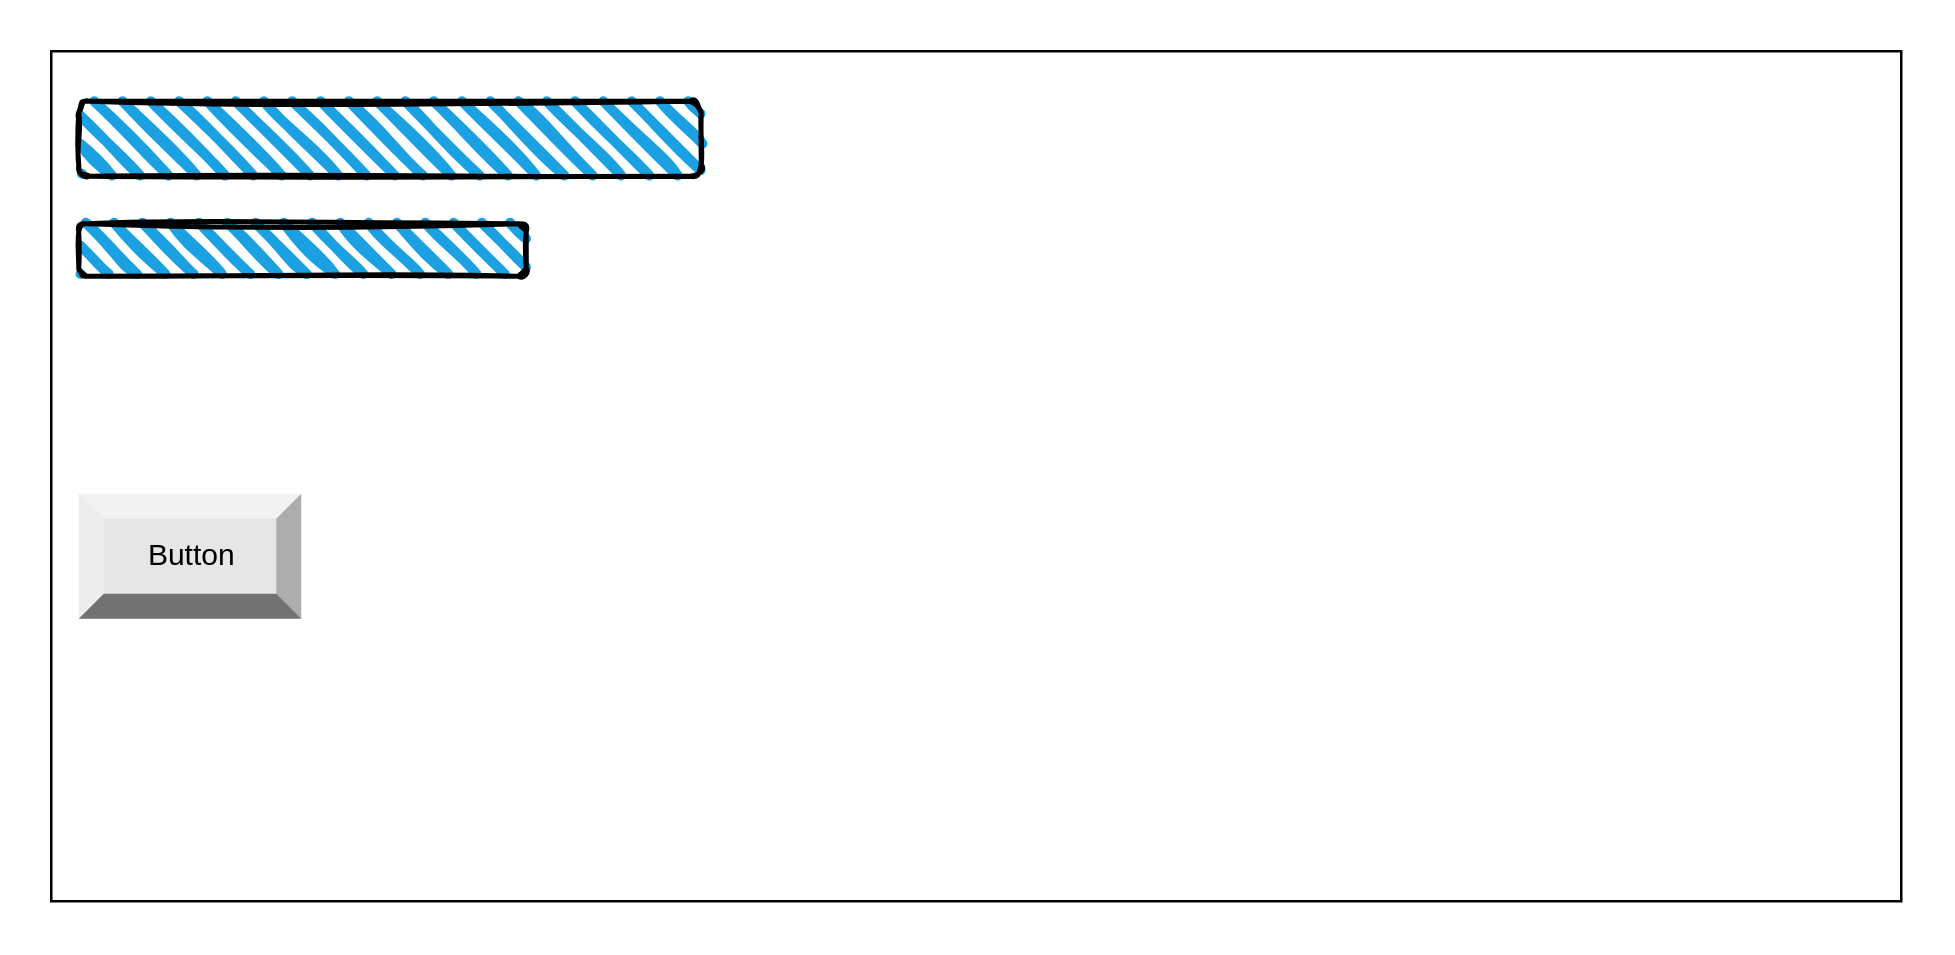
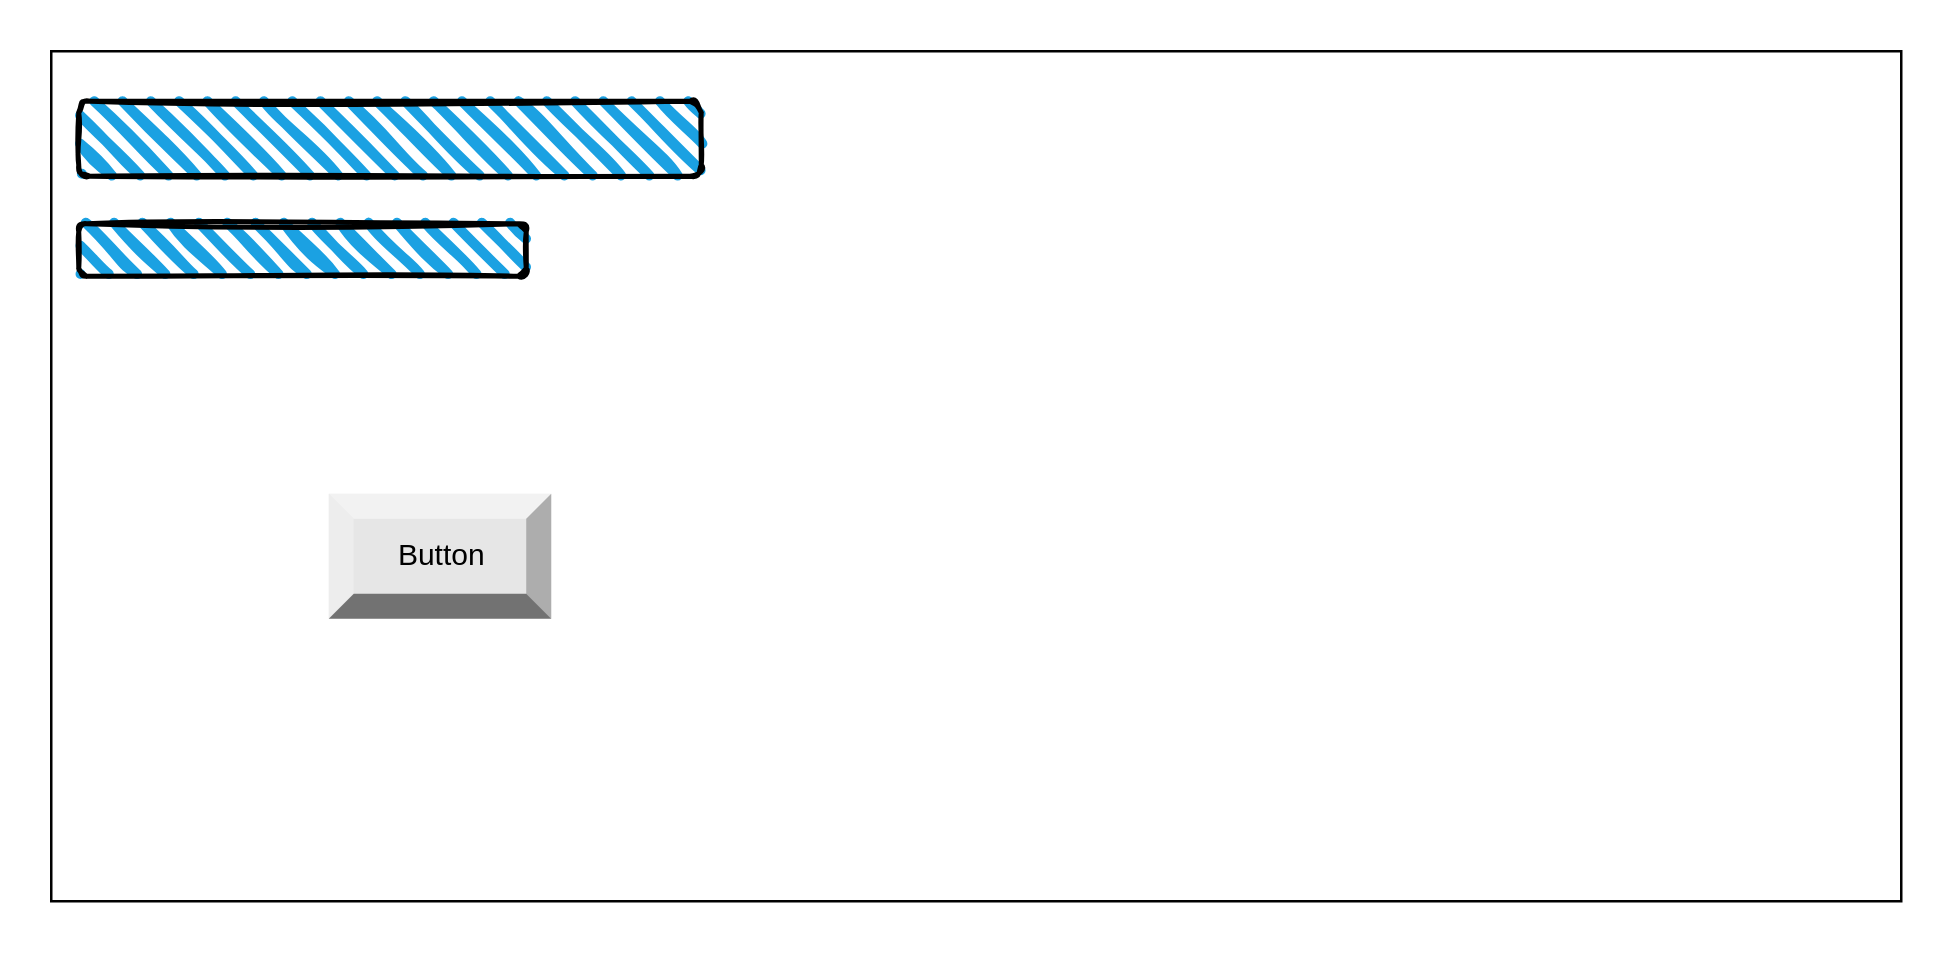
(190, 556) -> (440, 556)
